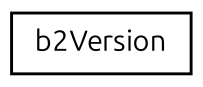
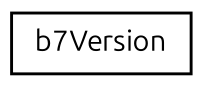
(101, 43) -> (101, 43)
